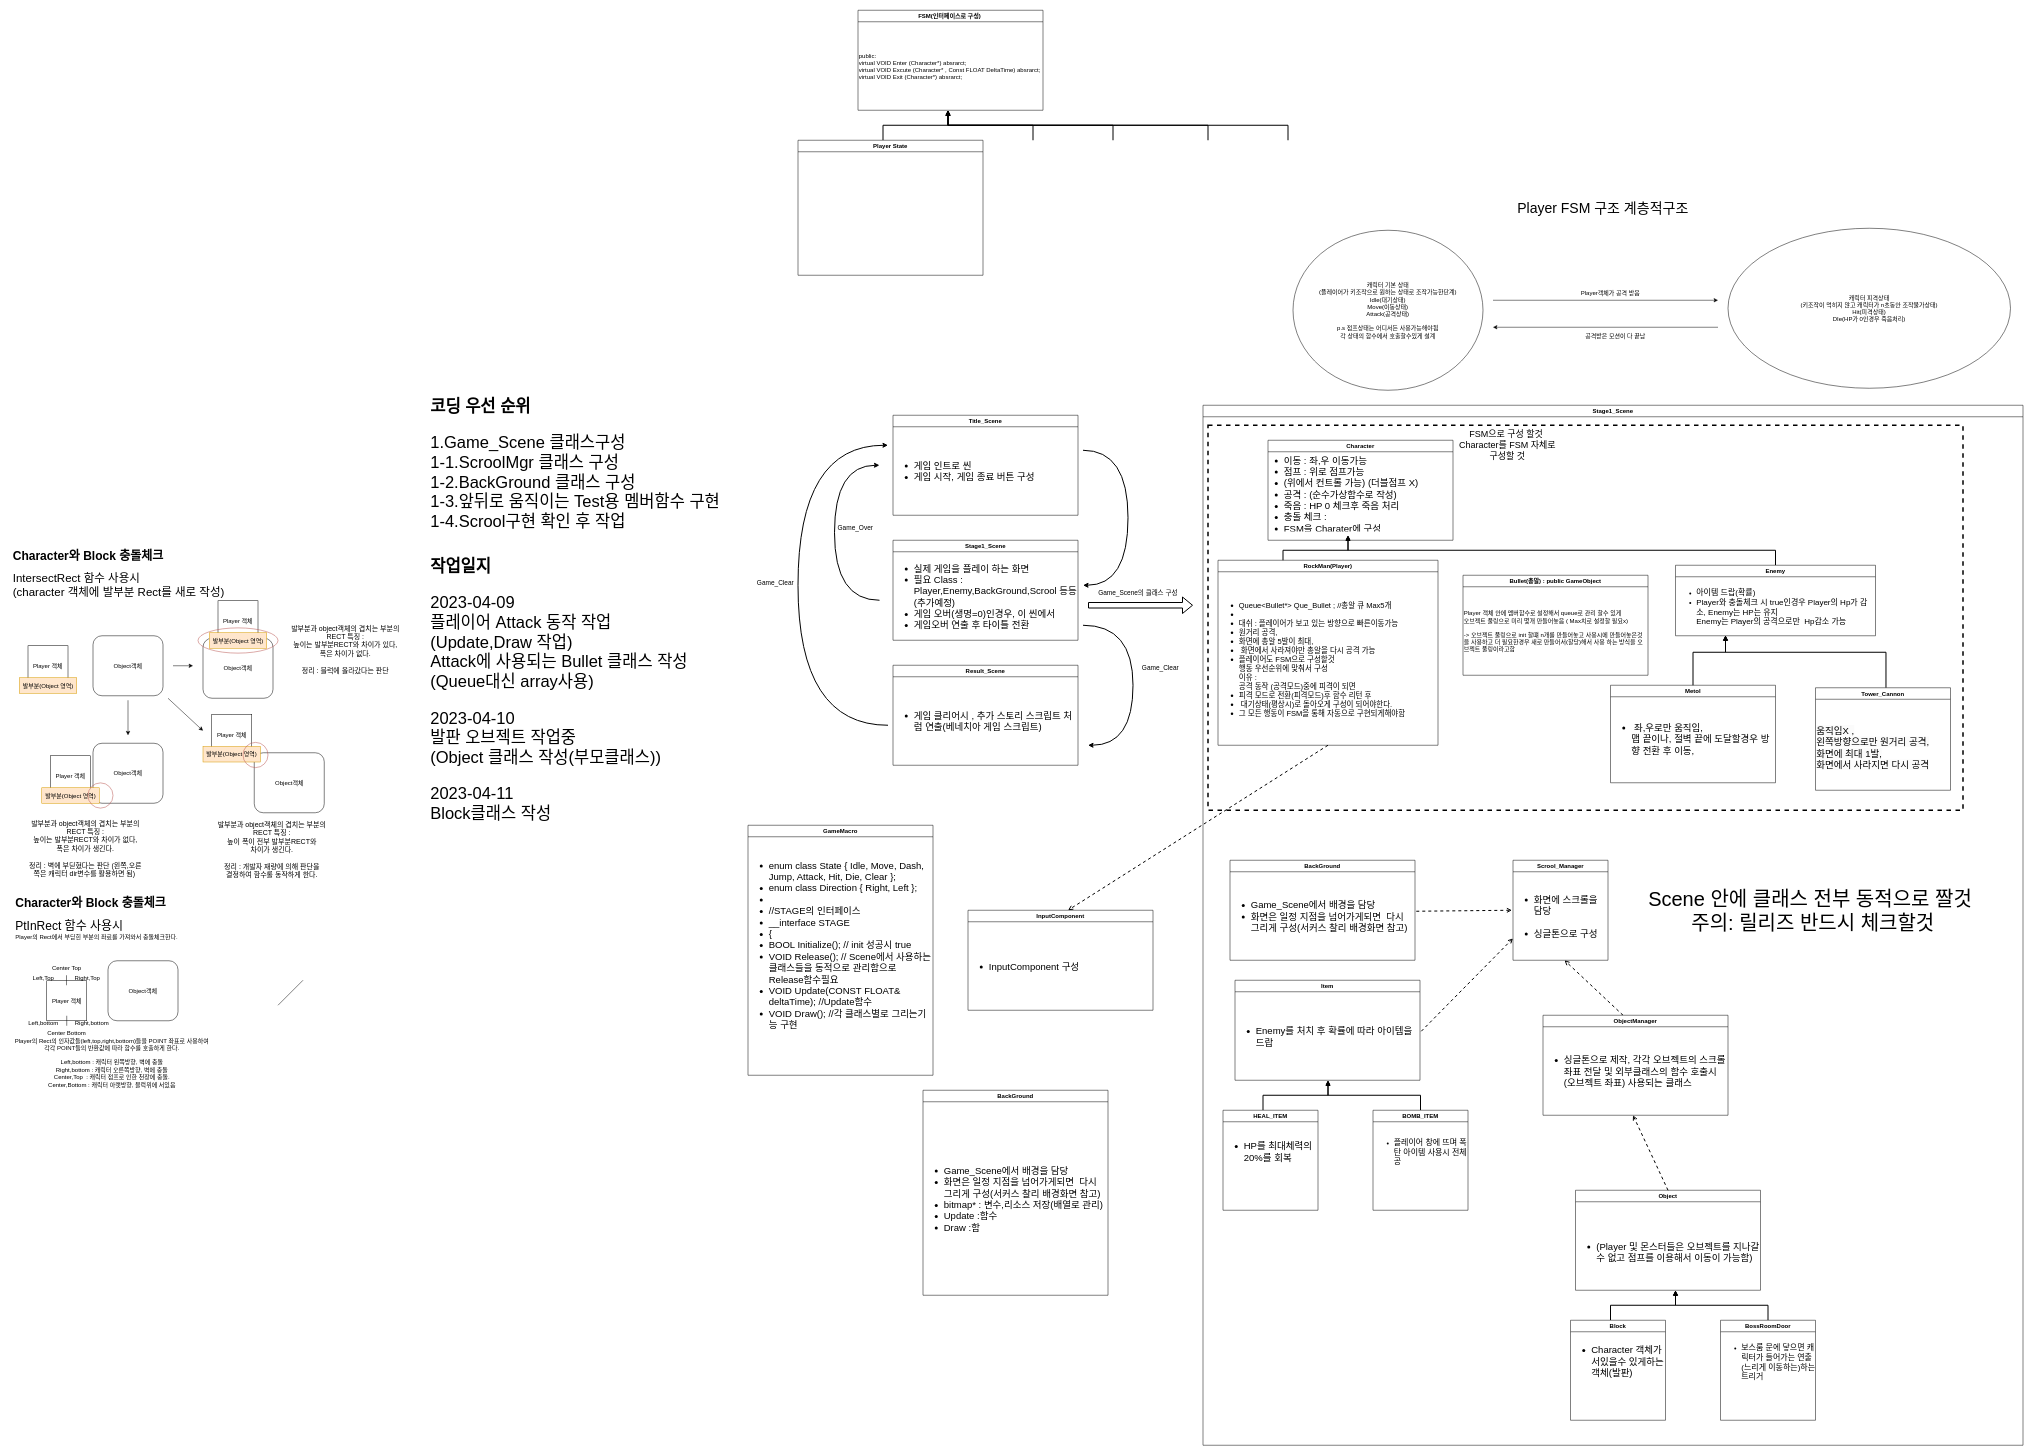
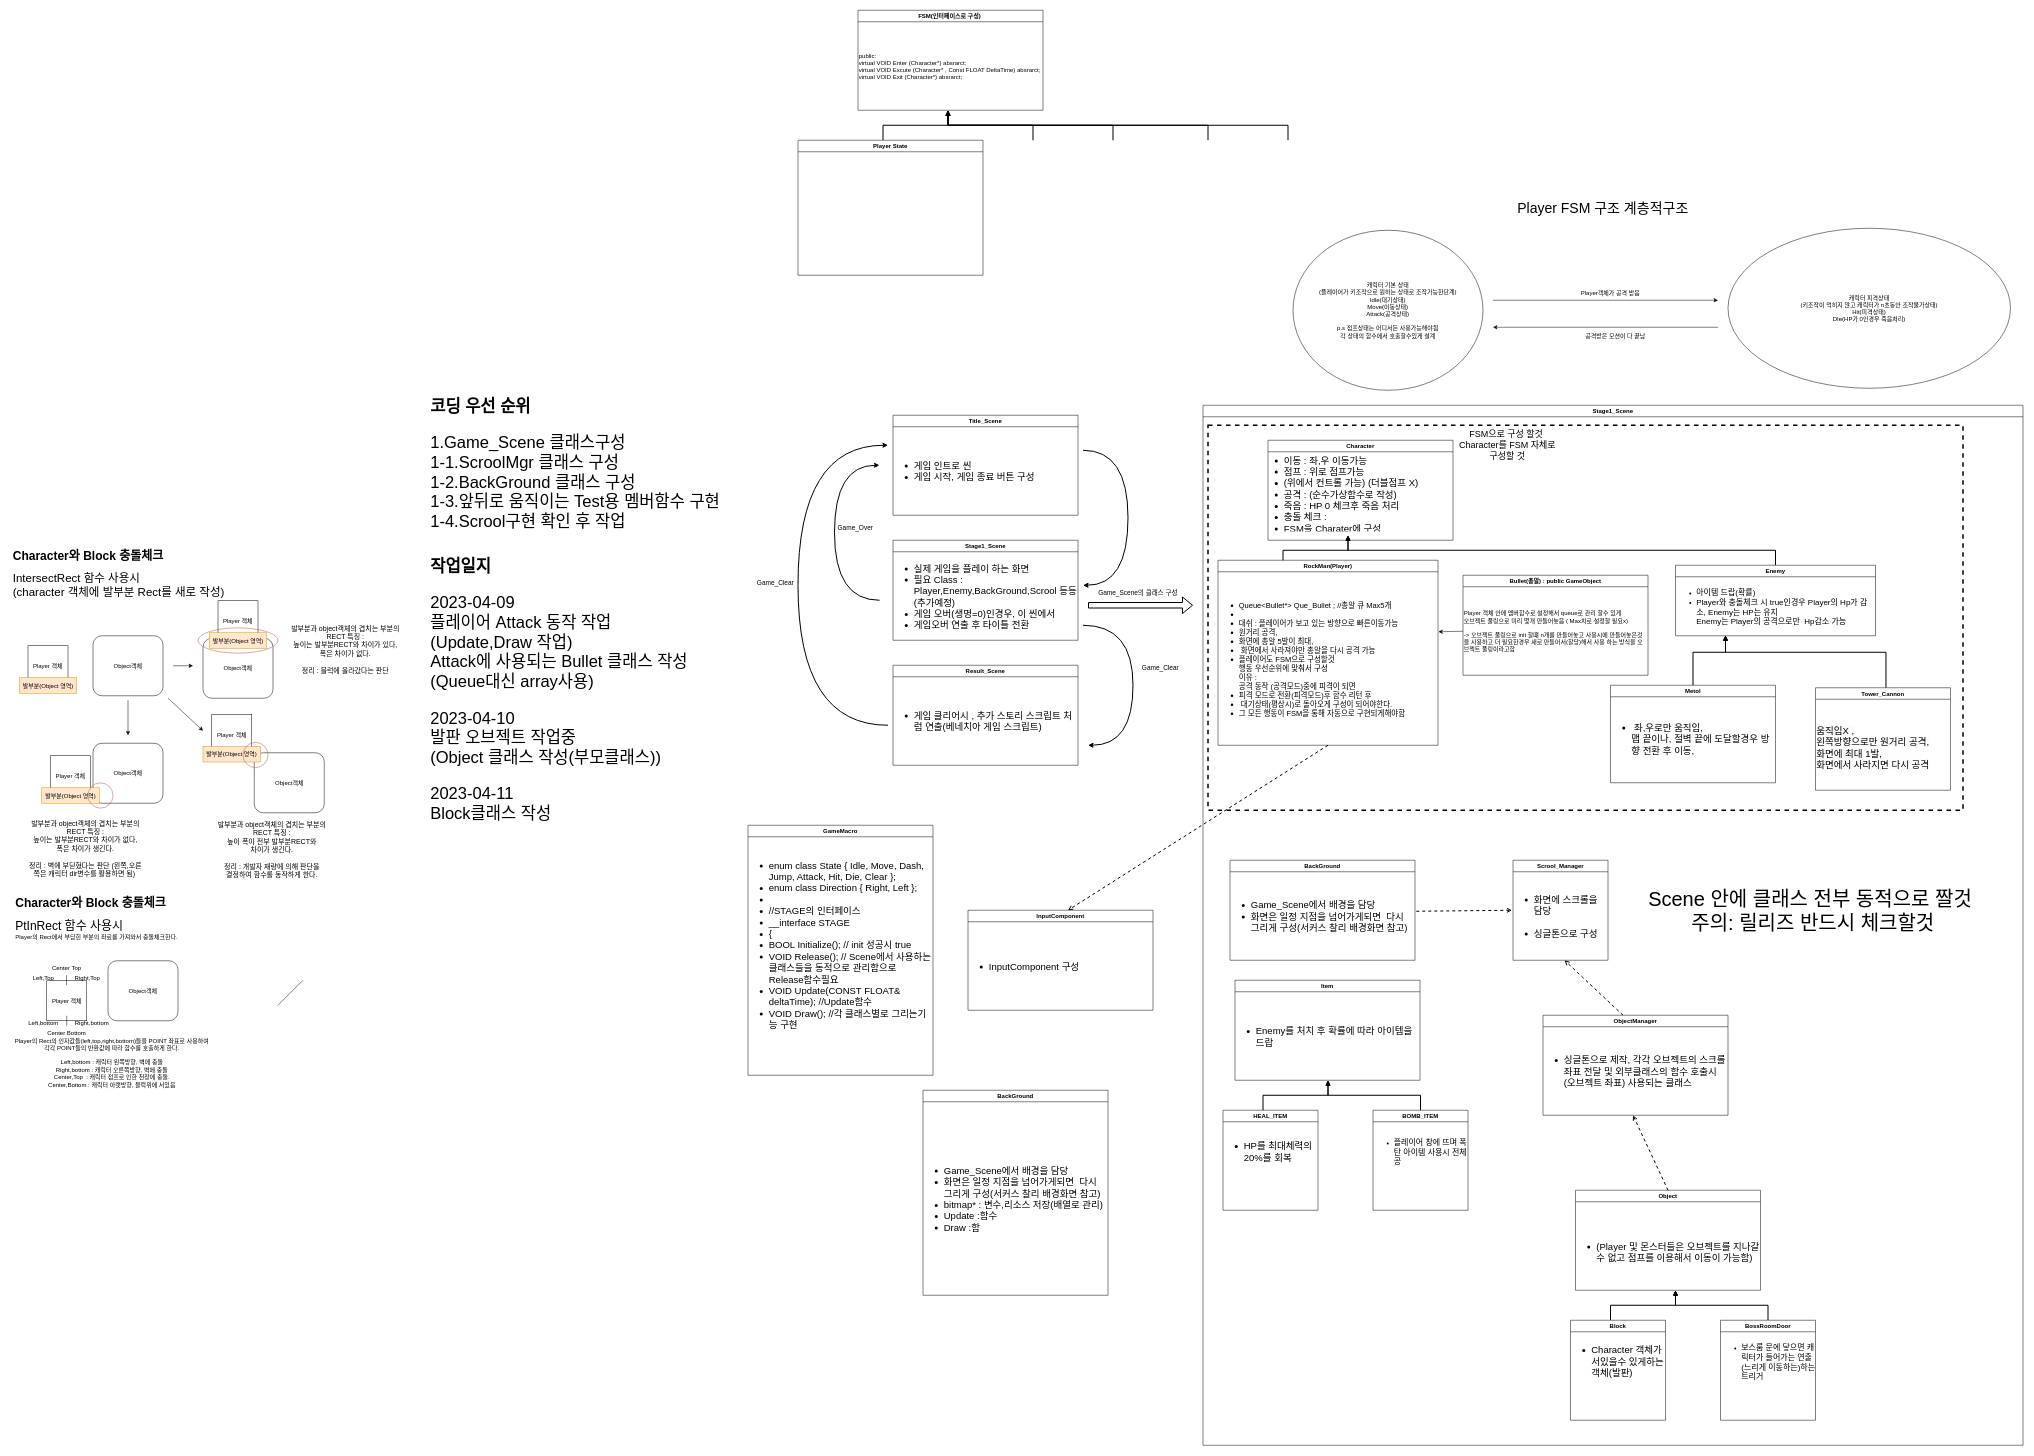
none -> (1447, 632)
(1465, 986) -> none
